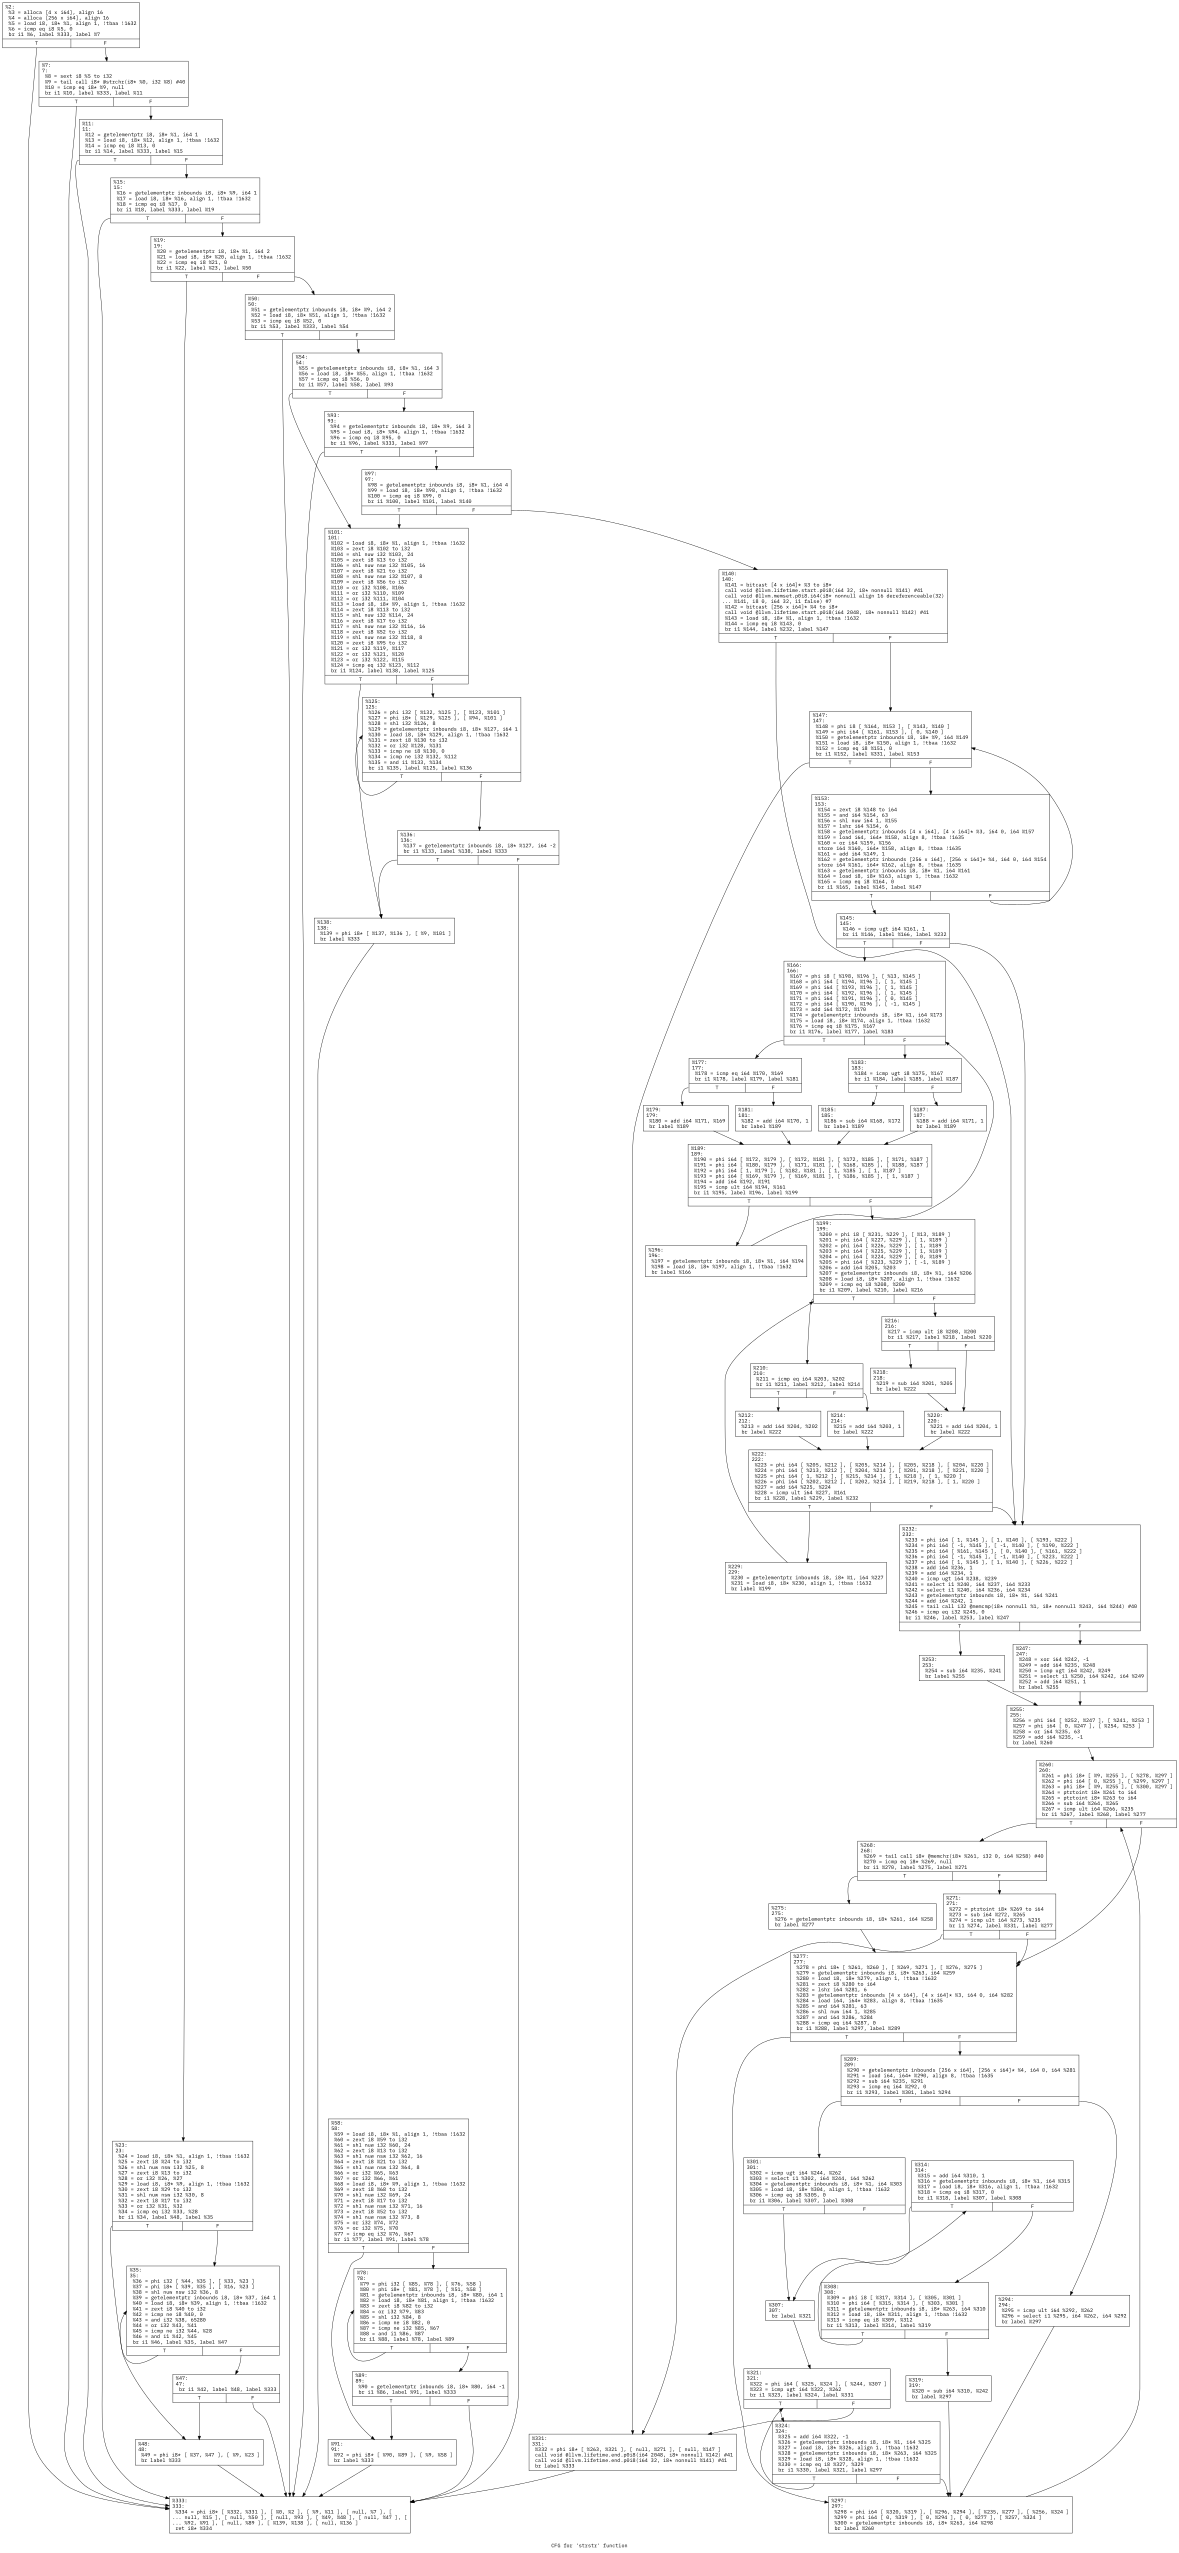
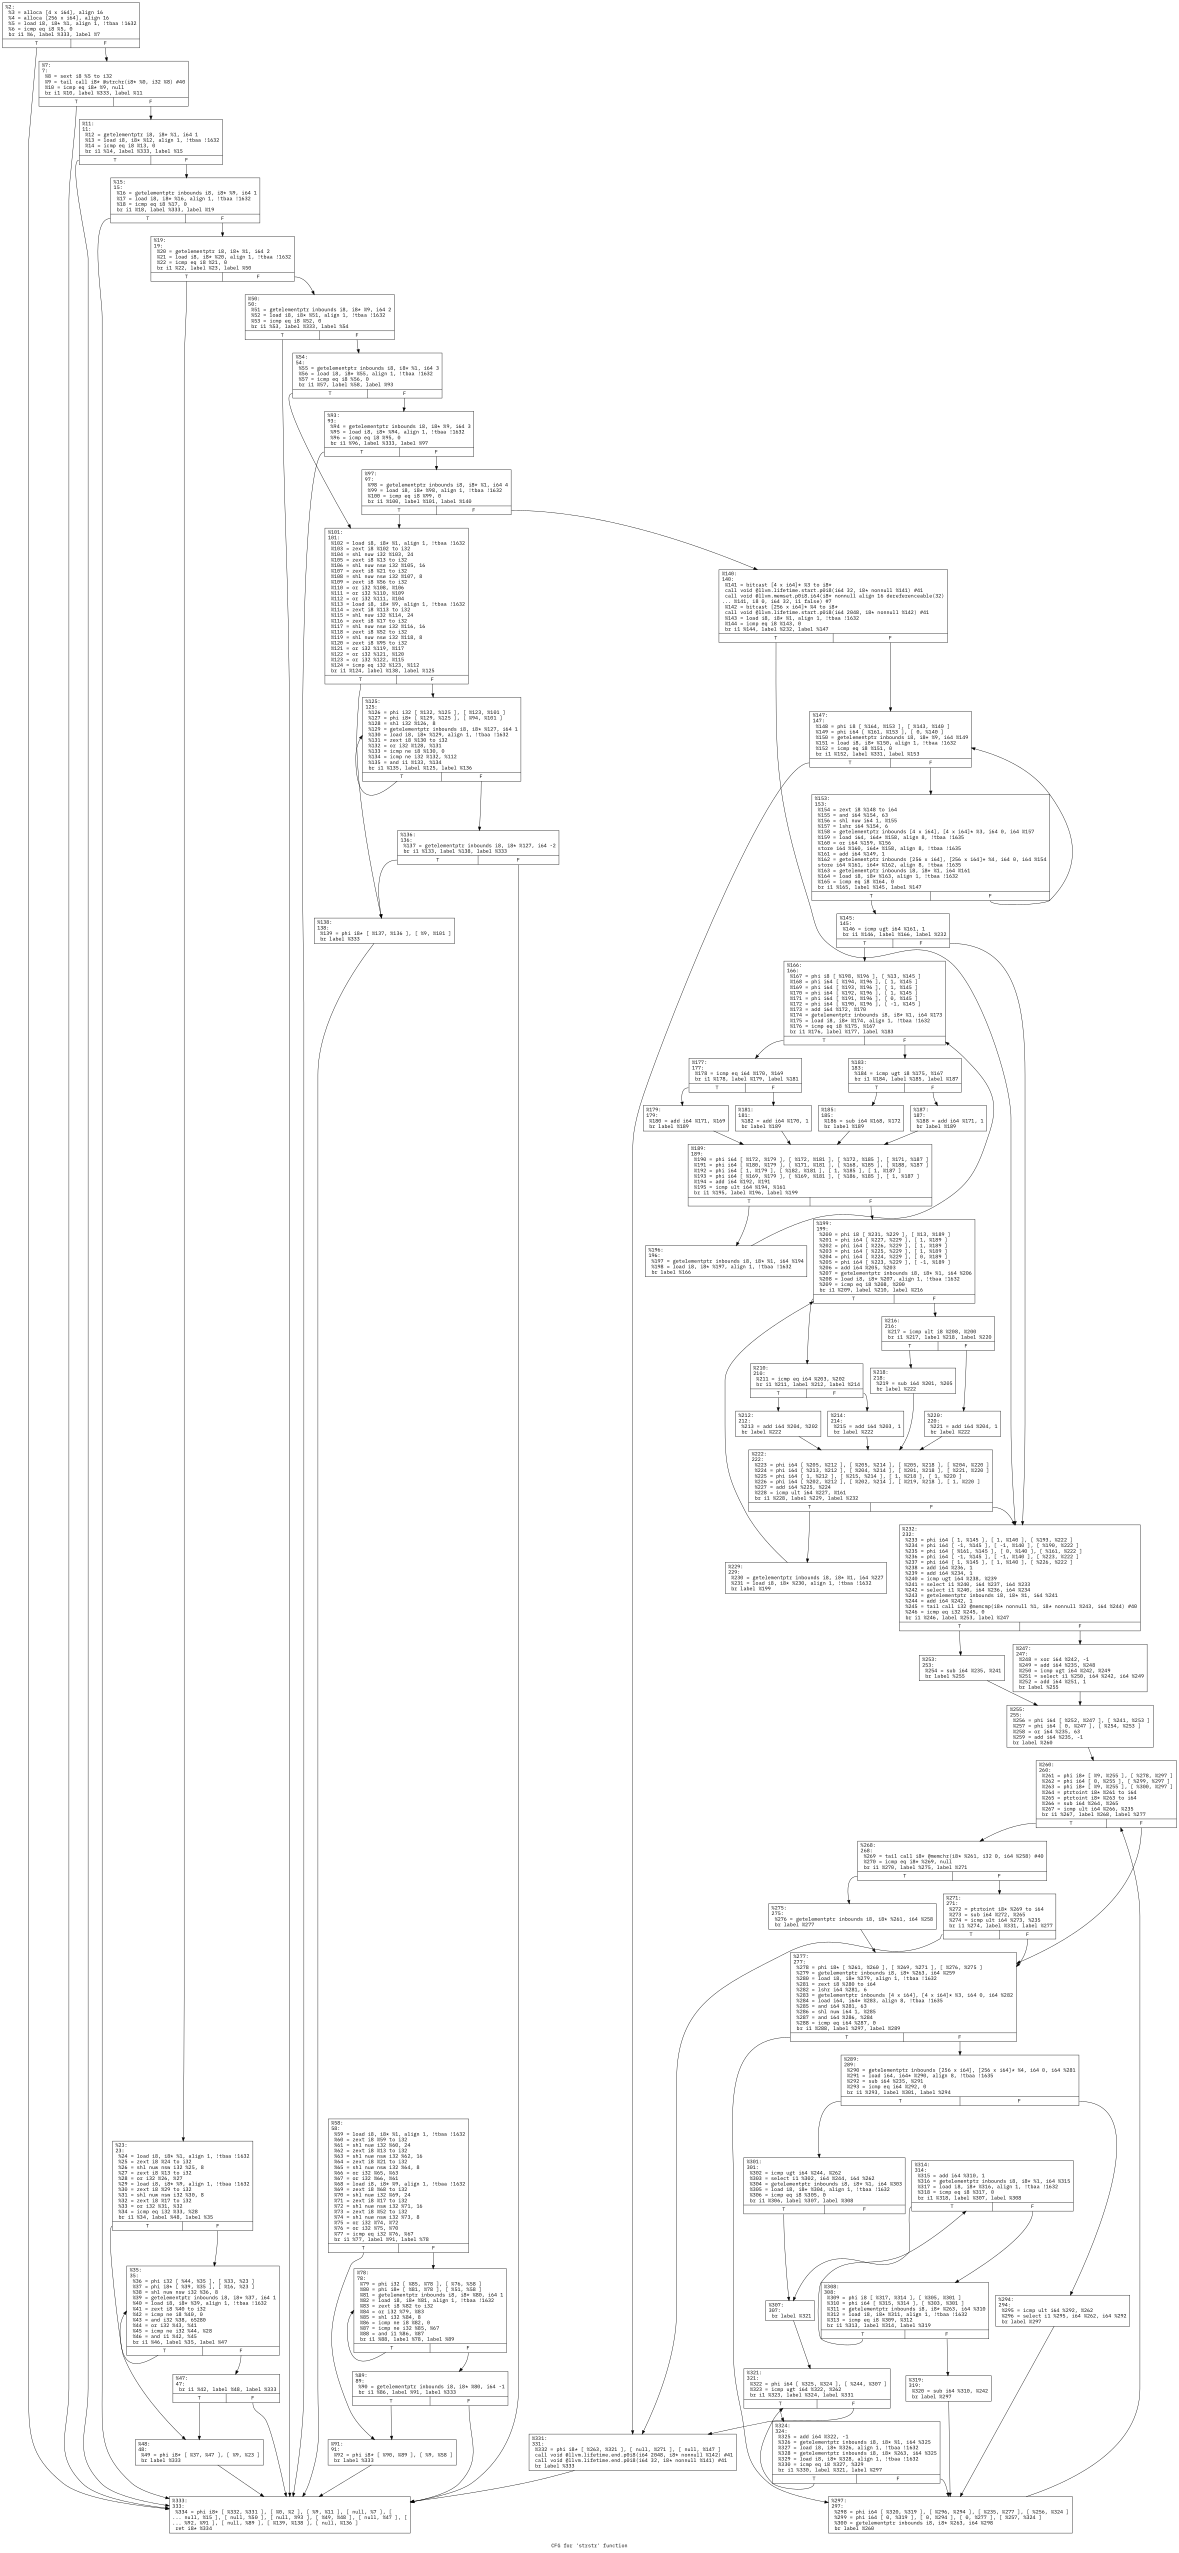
(937, 1401) -> (912, 1421)
